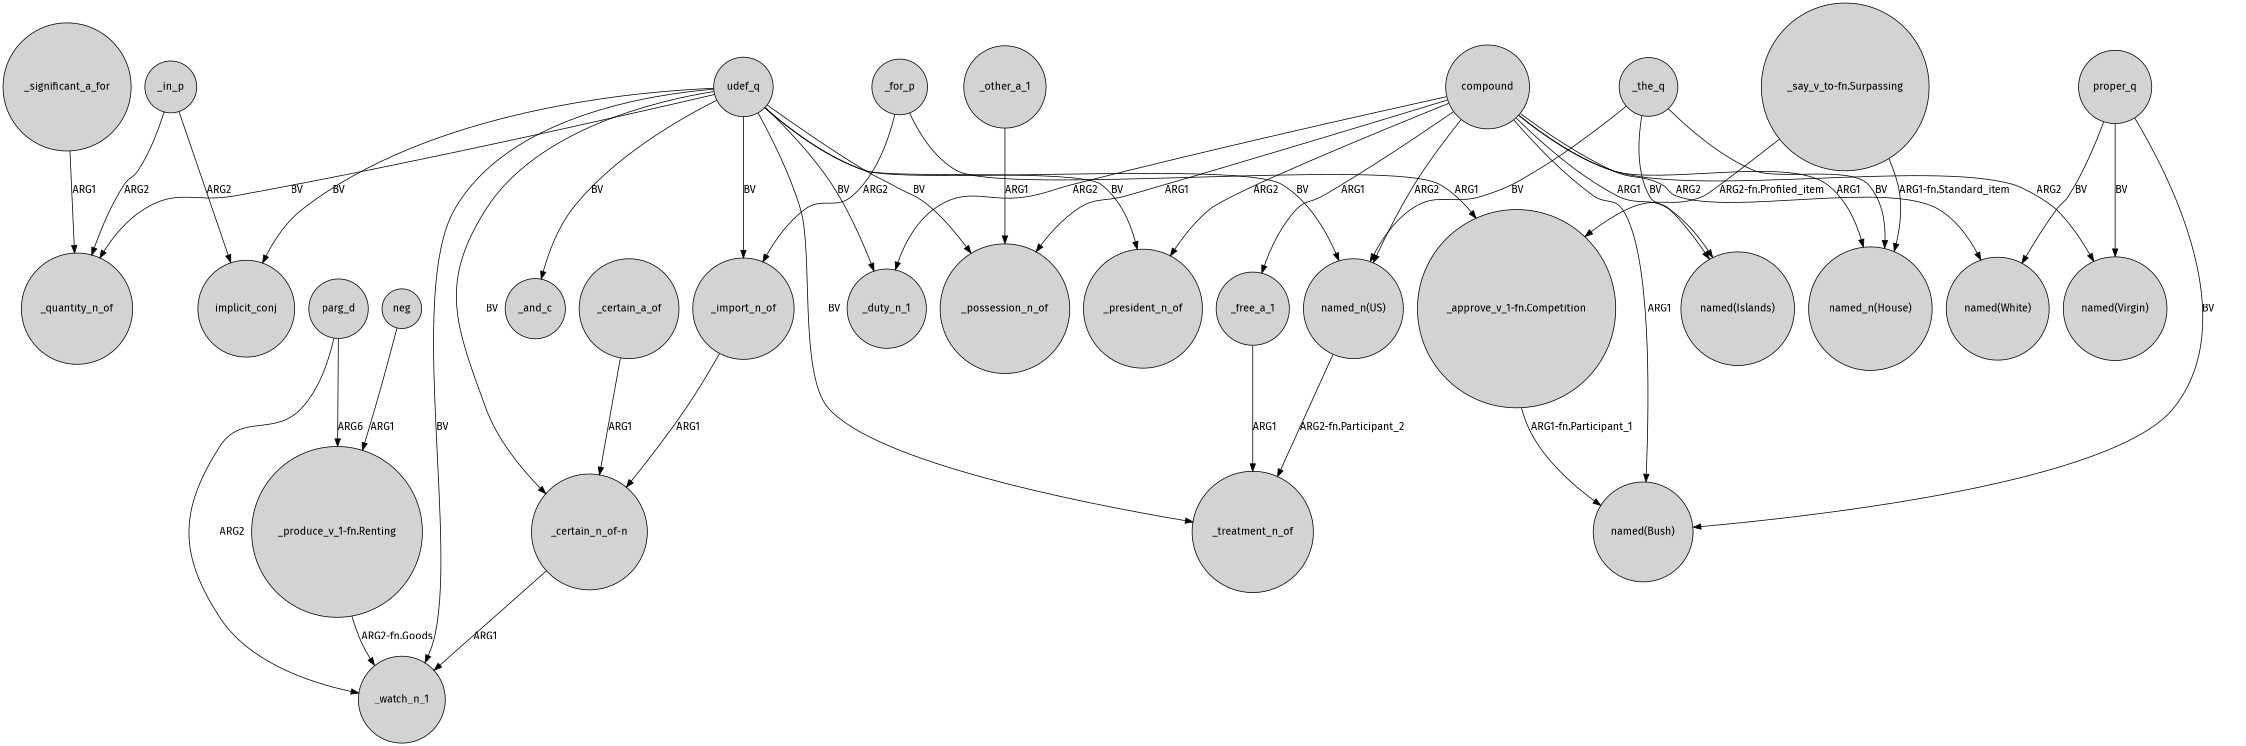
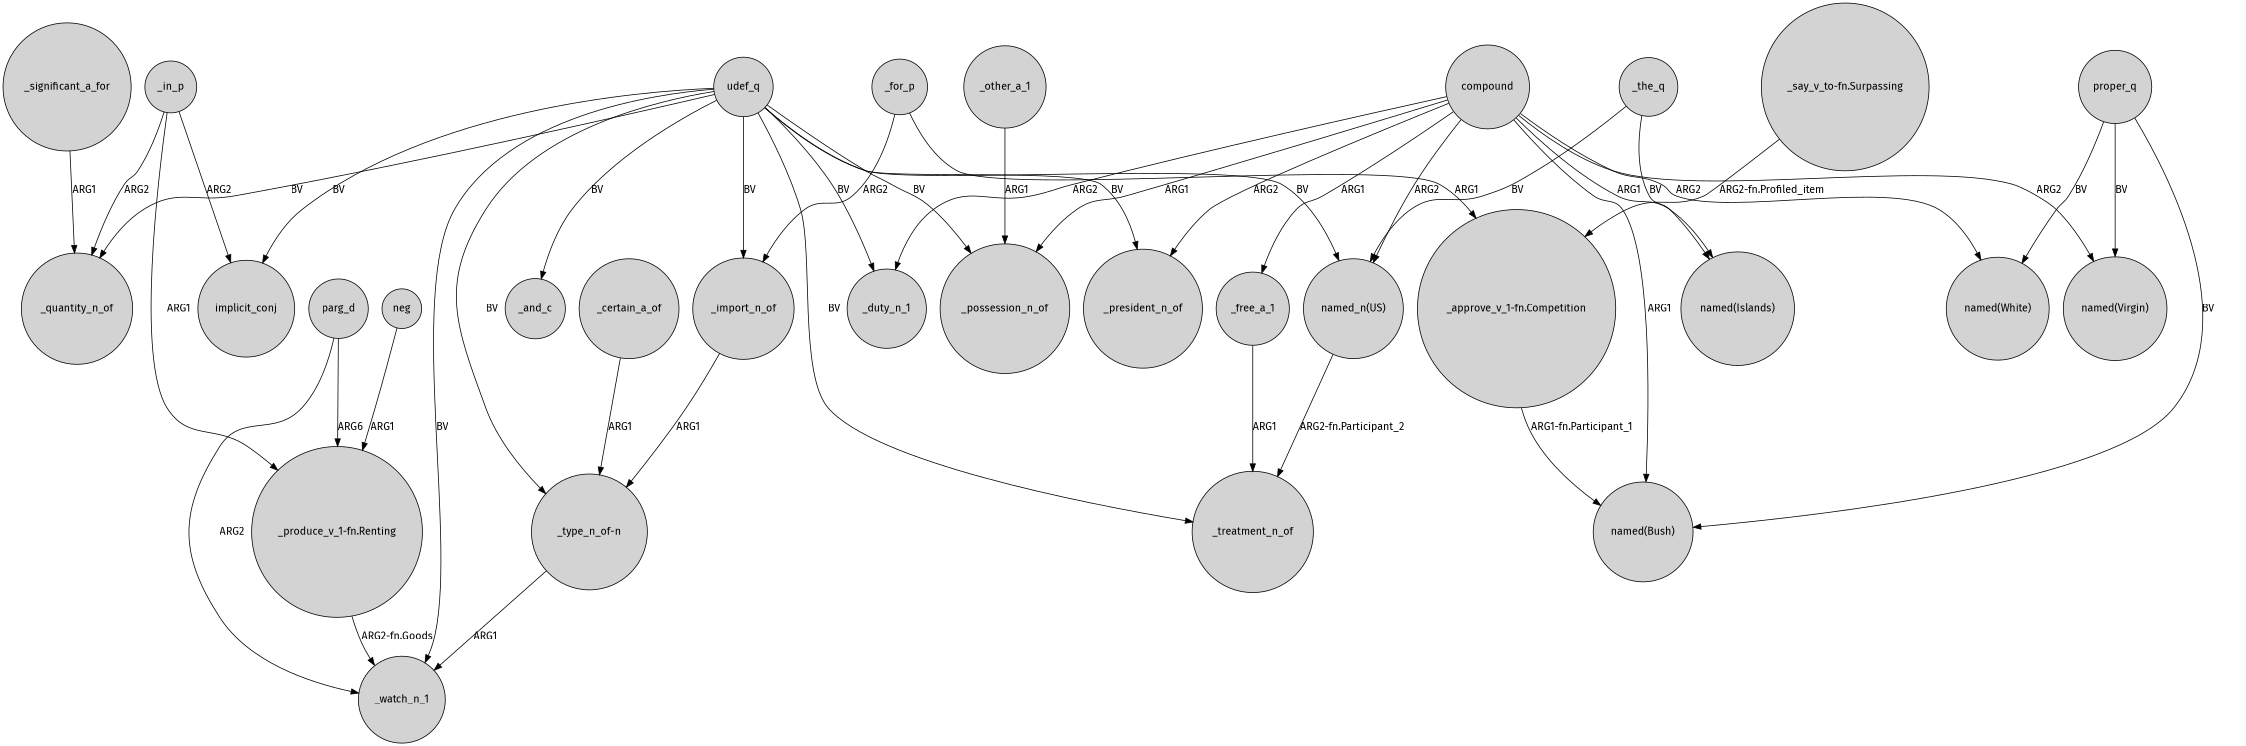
(1870, 309) -> none
none -> (152, 322)
(589, 532) -> (589, 532)
